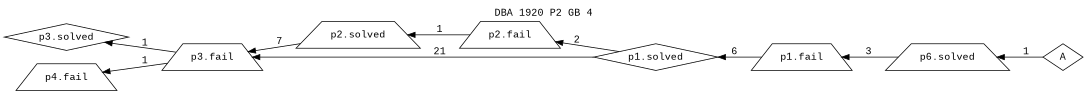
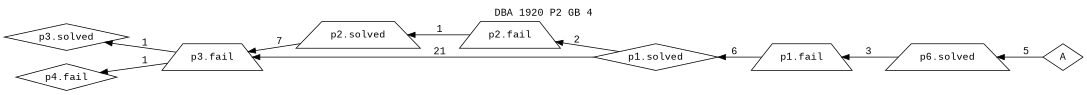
(1026, 52) -> (1026, 52)
(66, 77) -> (66, 77)
